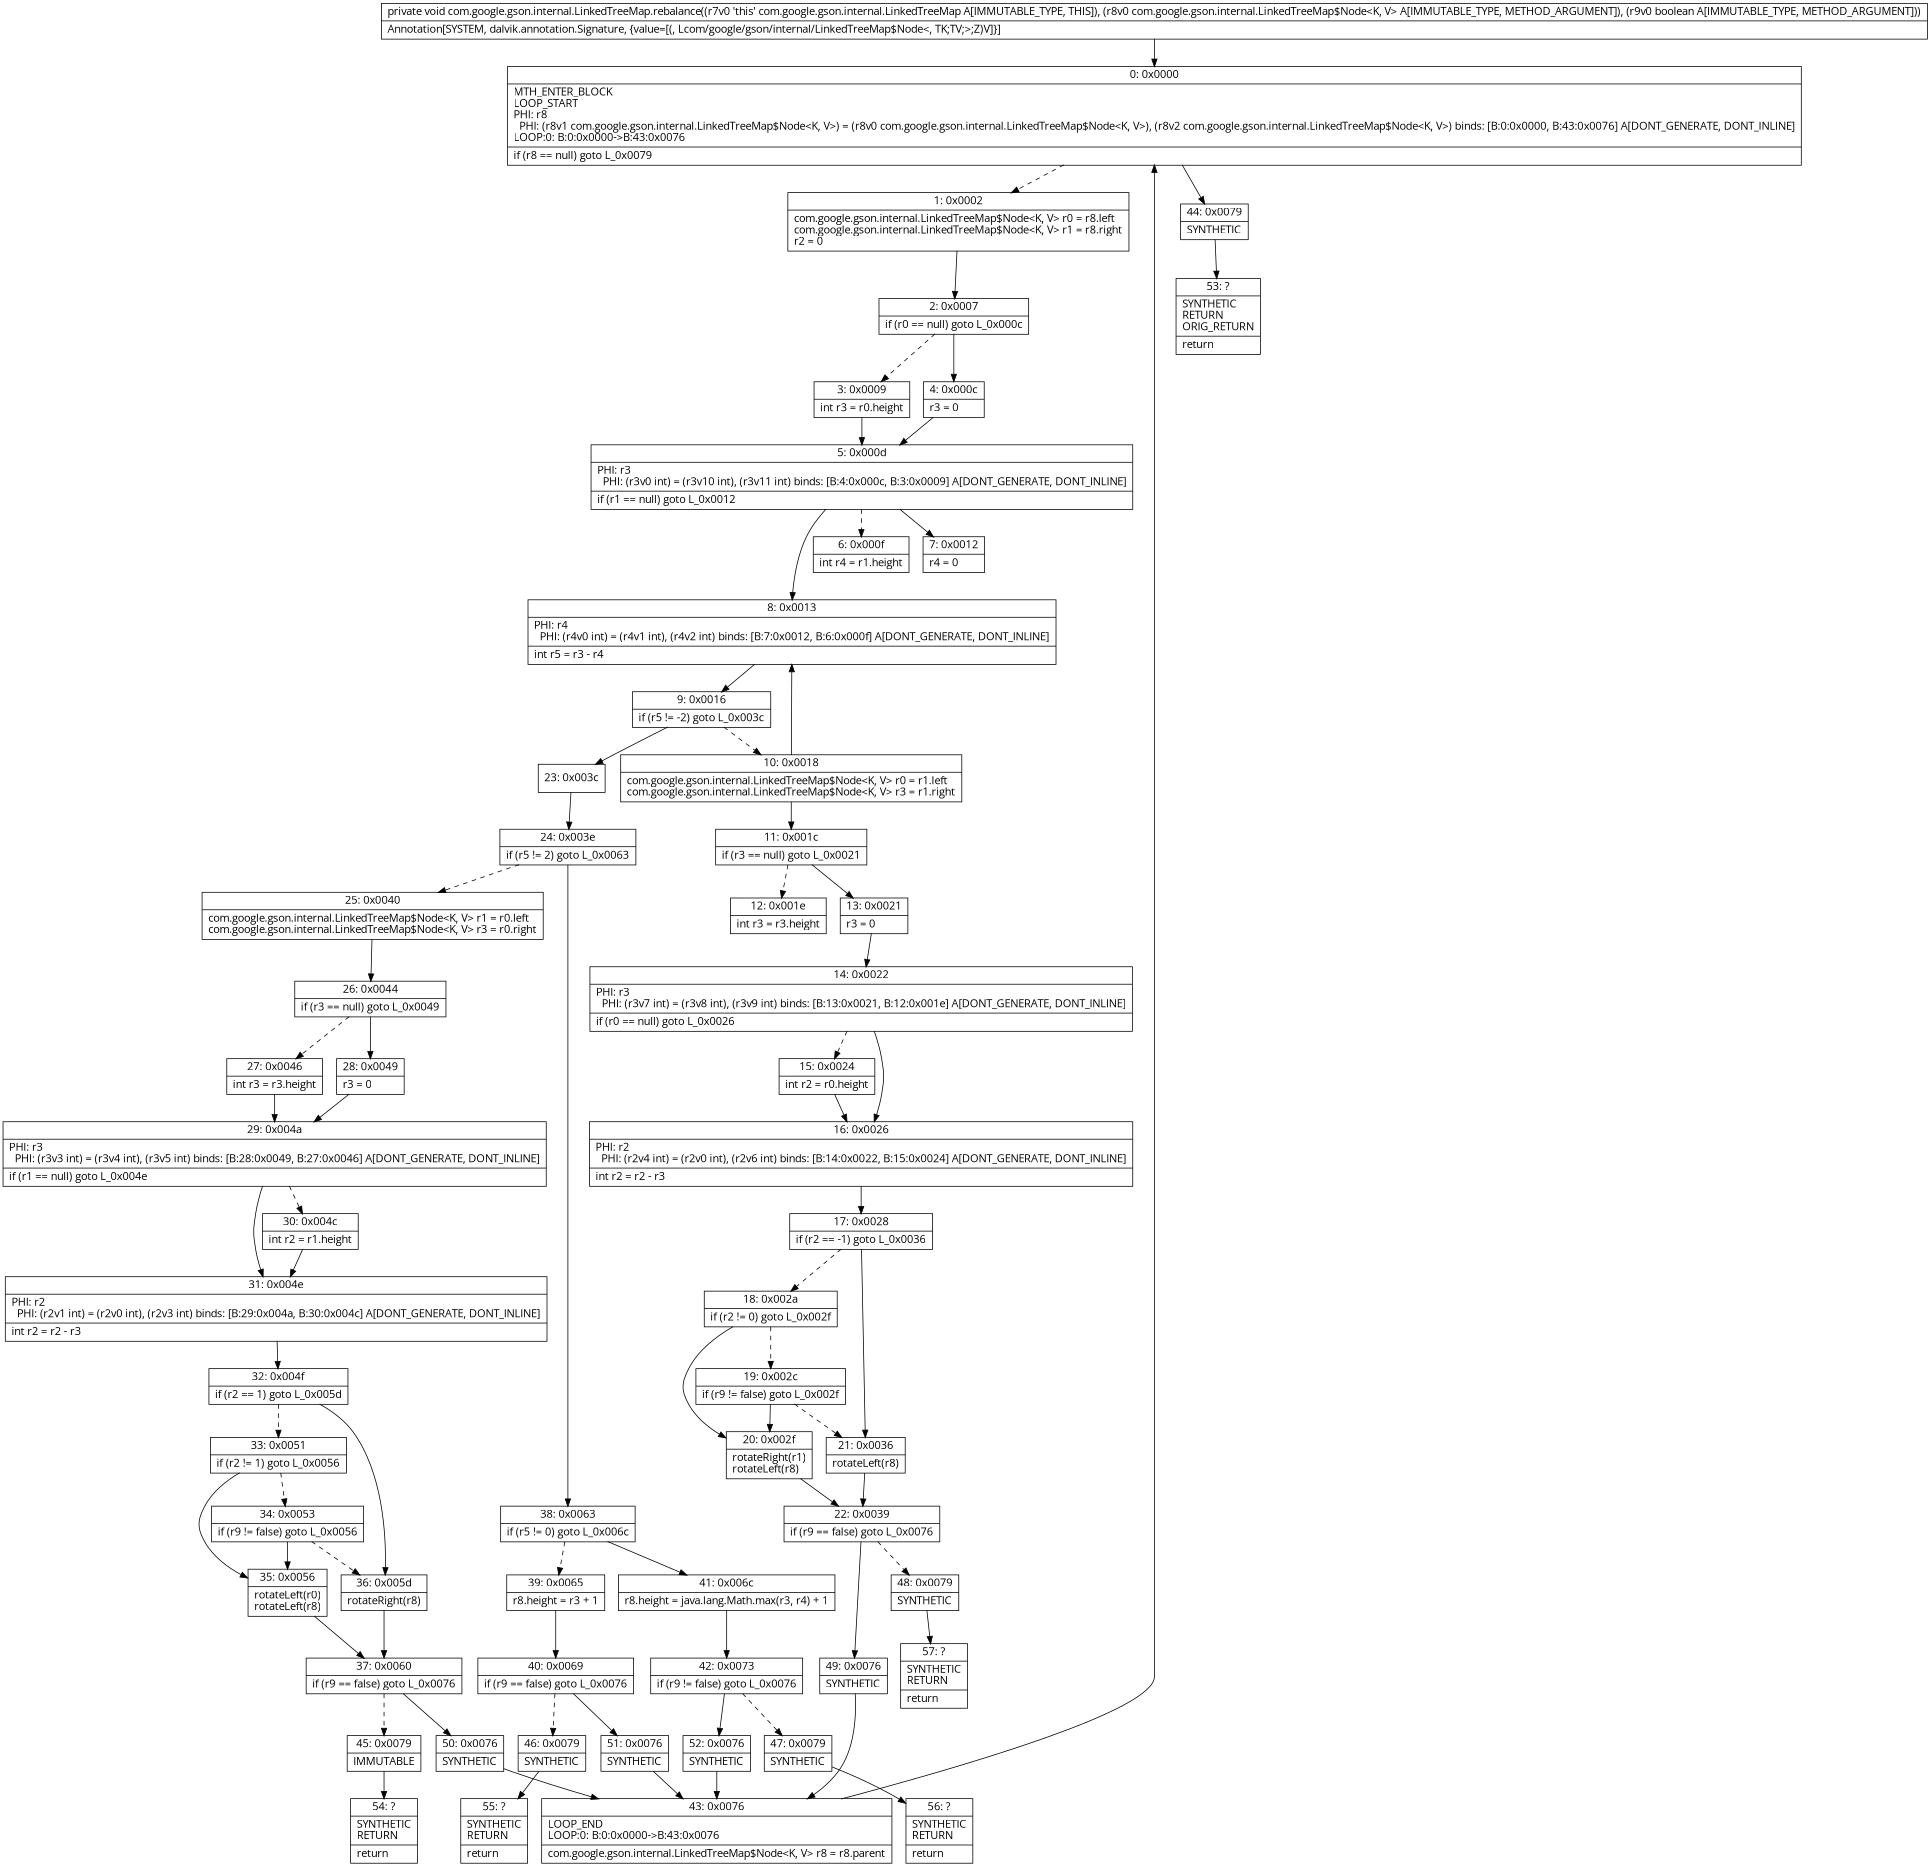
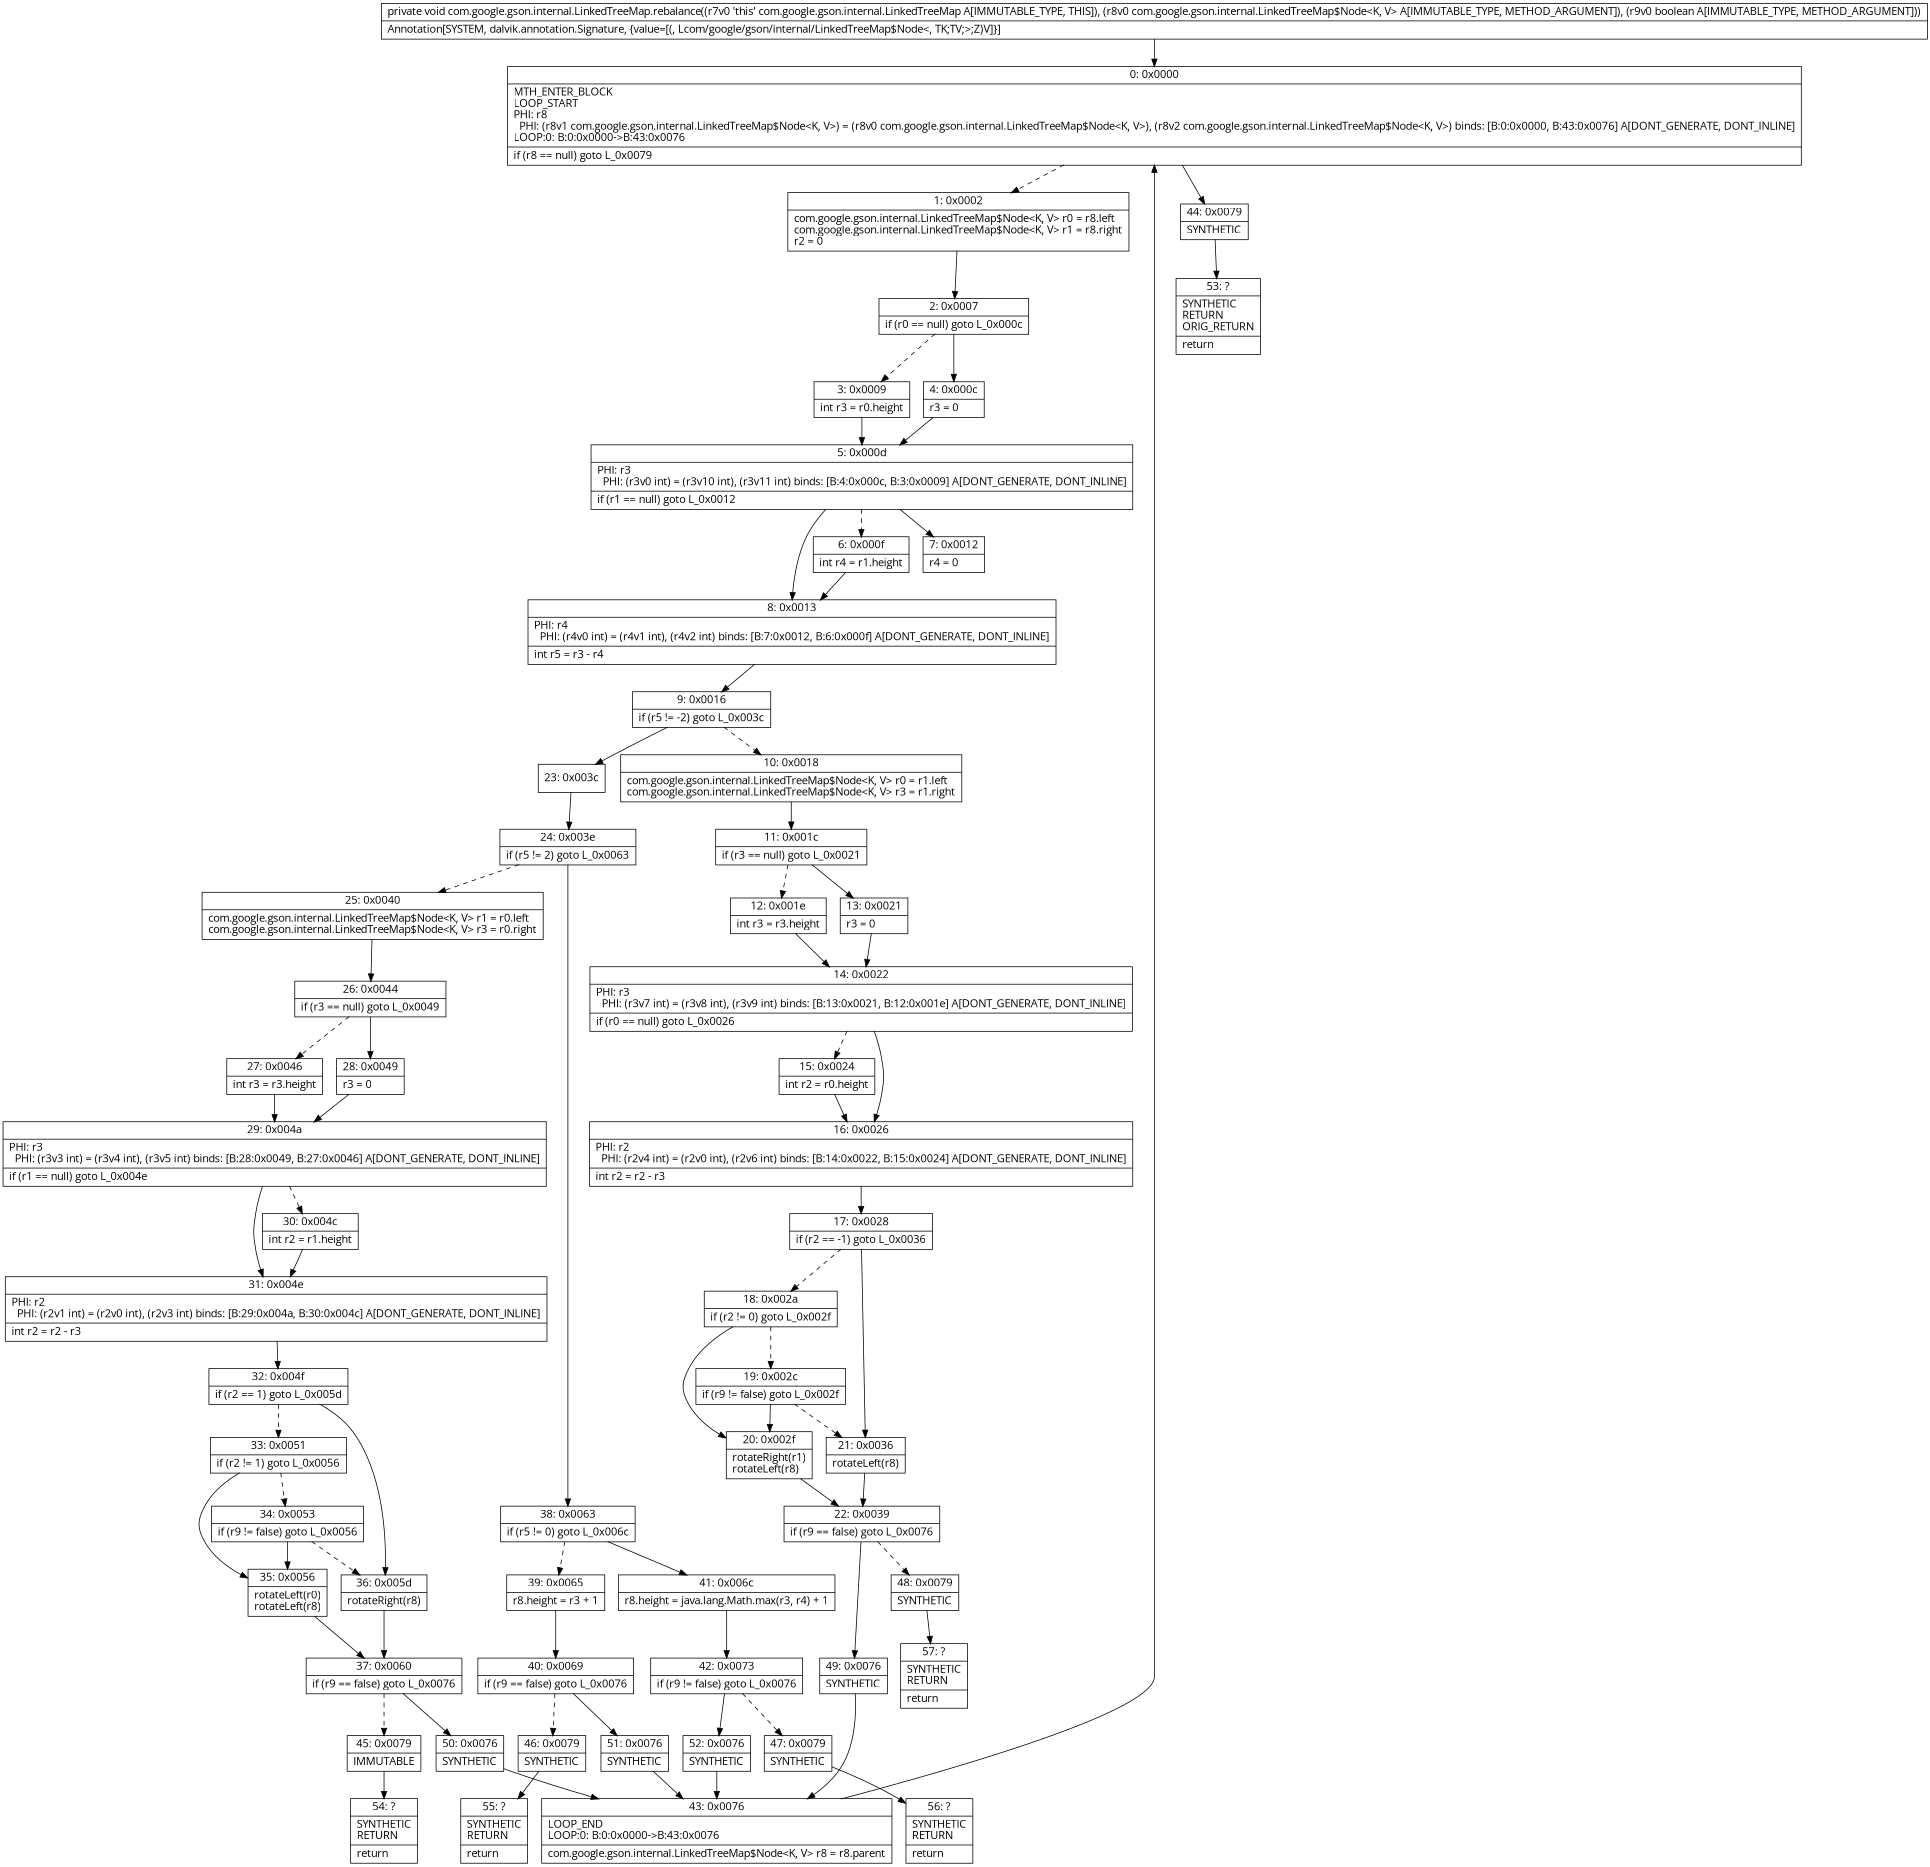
(792, 713) -> (836, 583)
none -> (810, 947)
